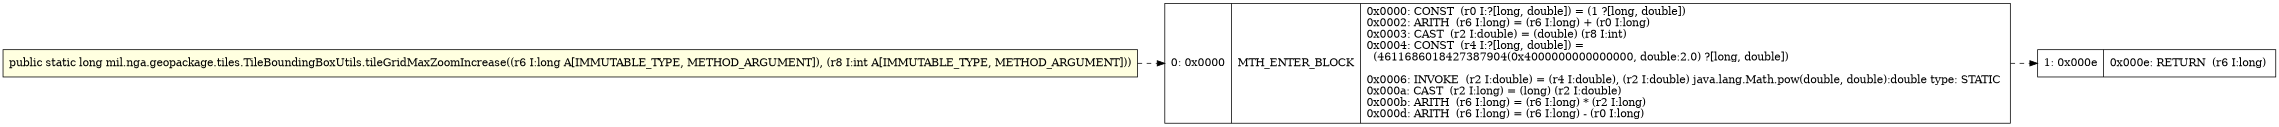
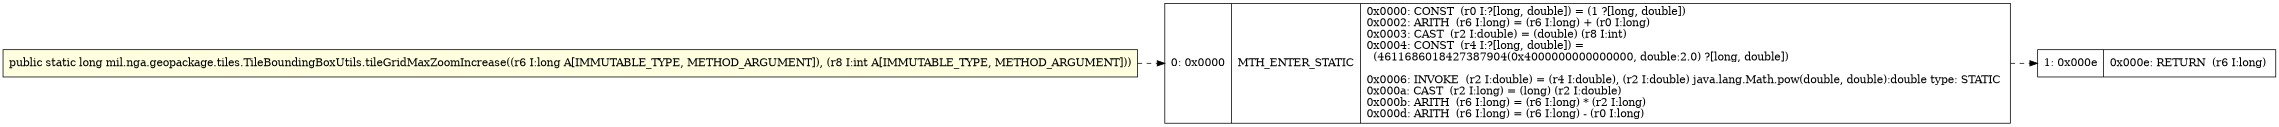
(1296, 63) -> (1296, 63)
